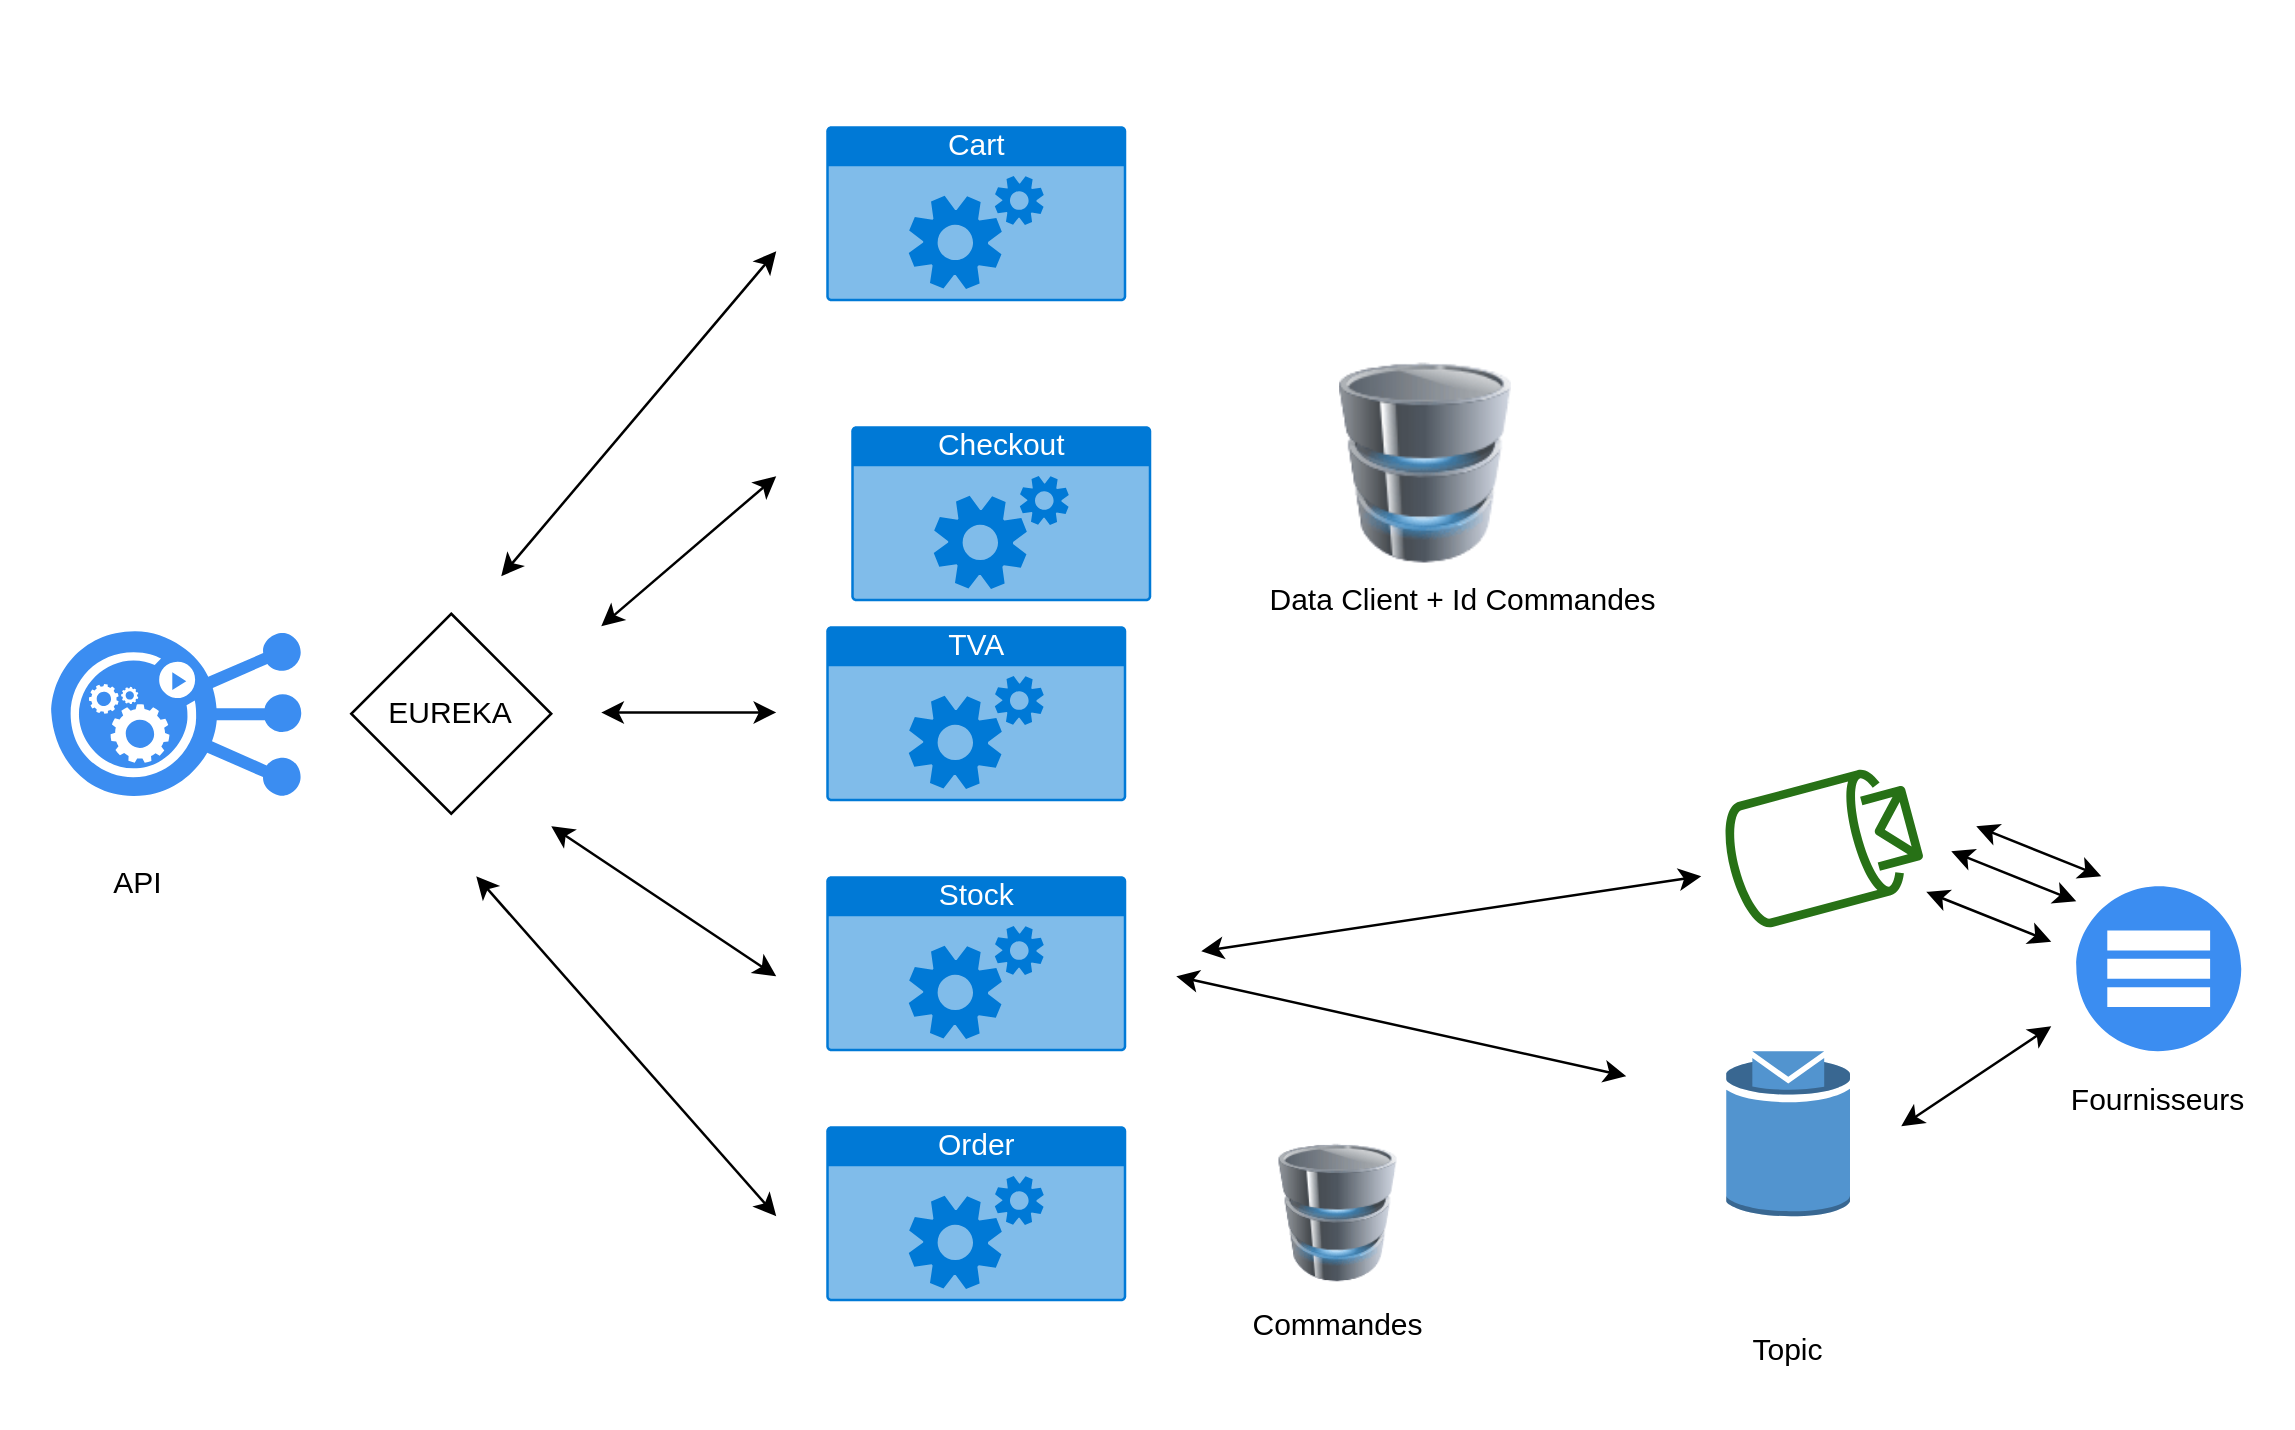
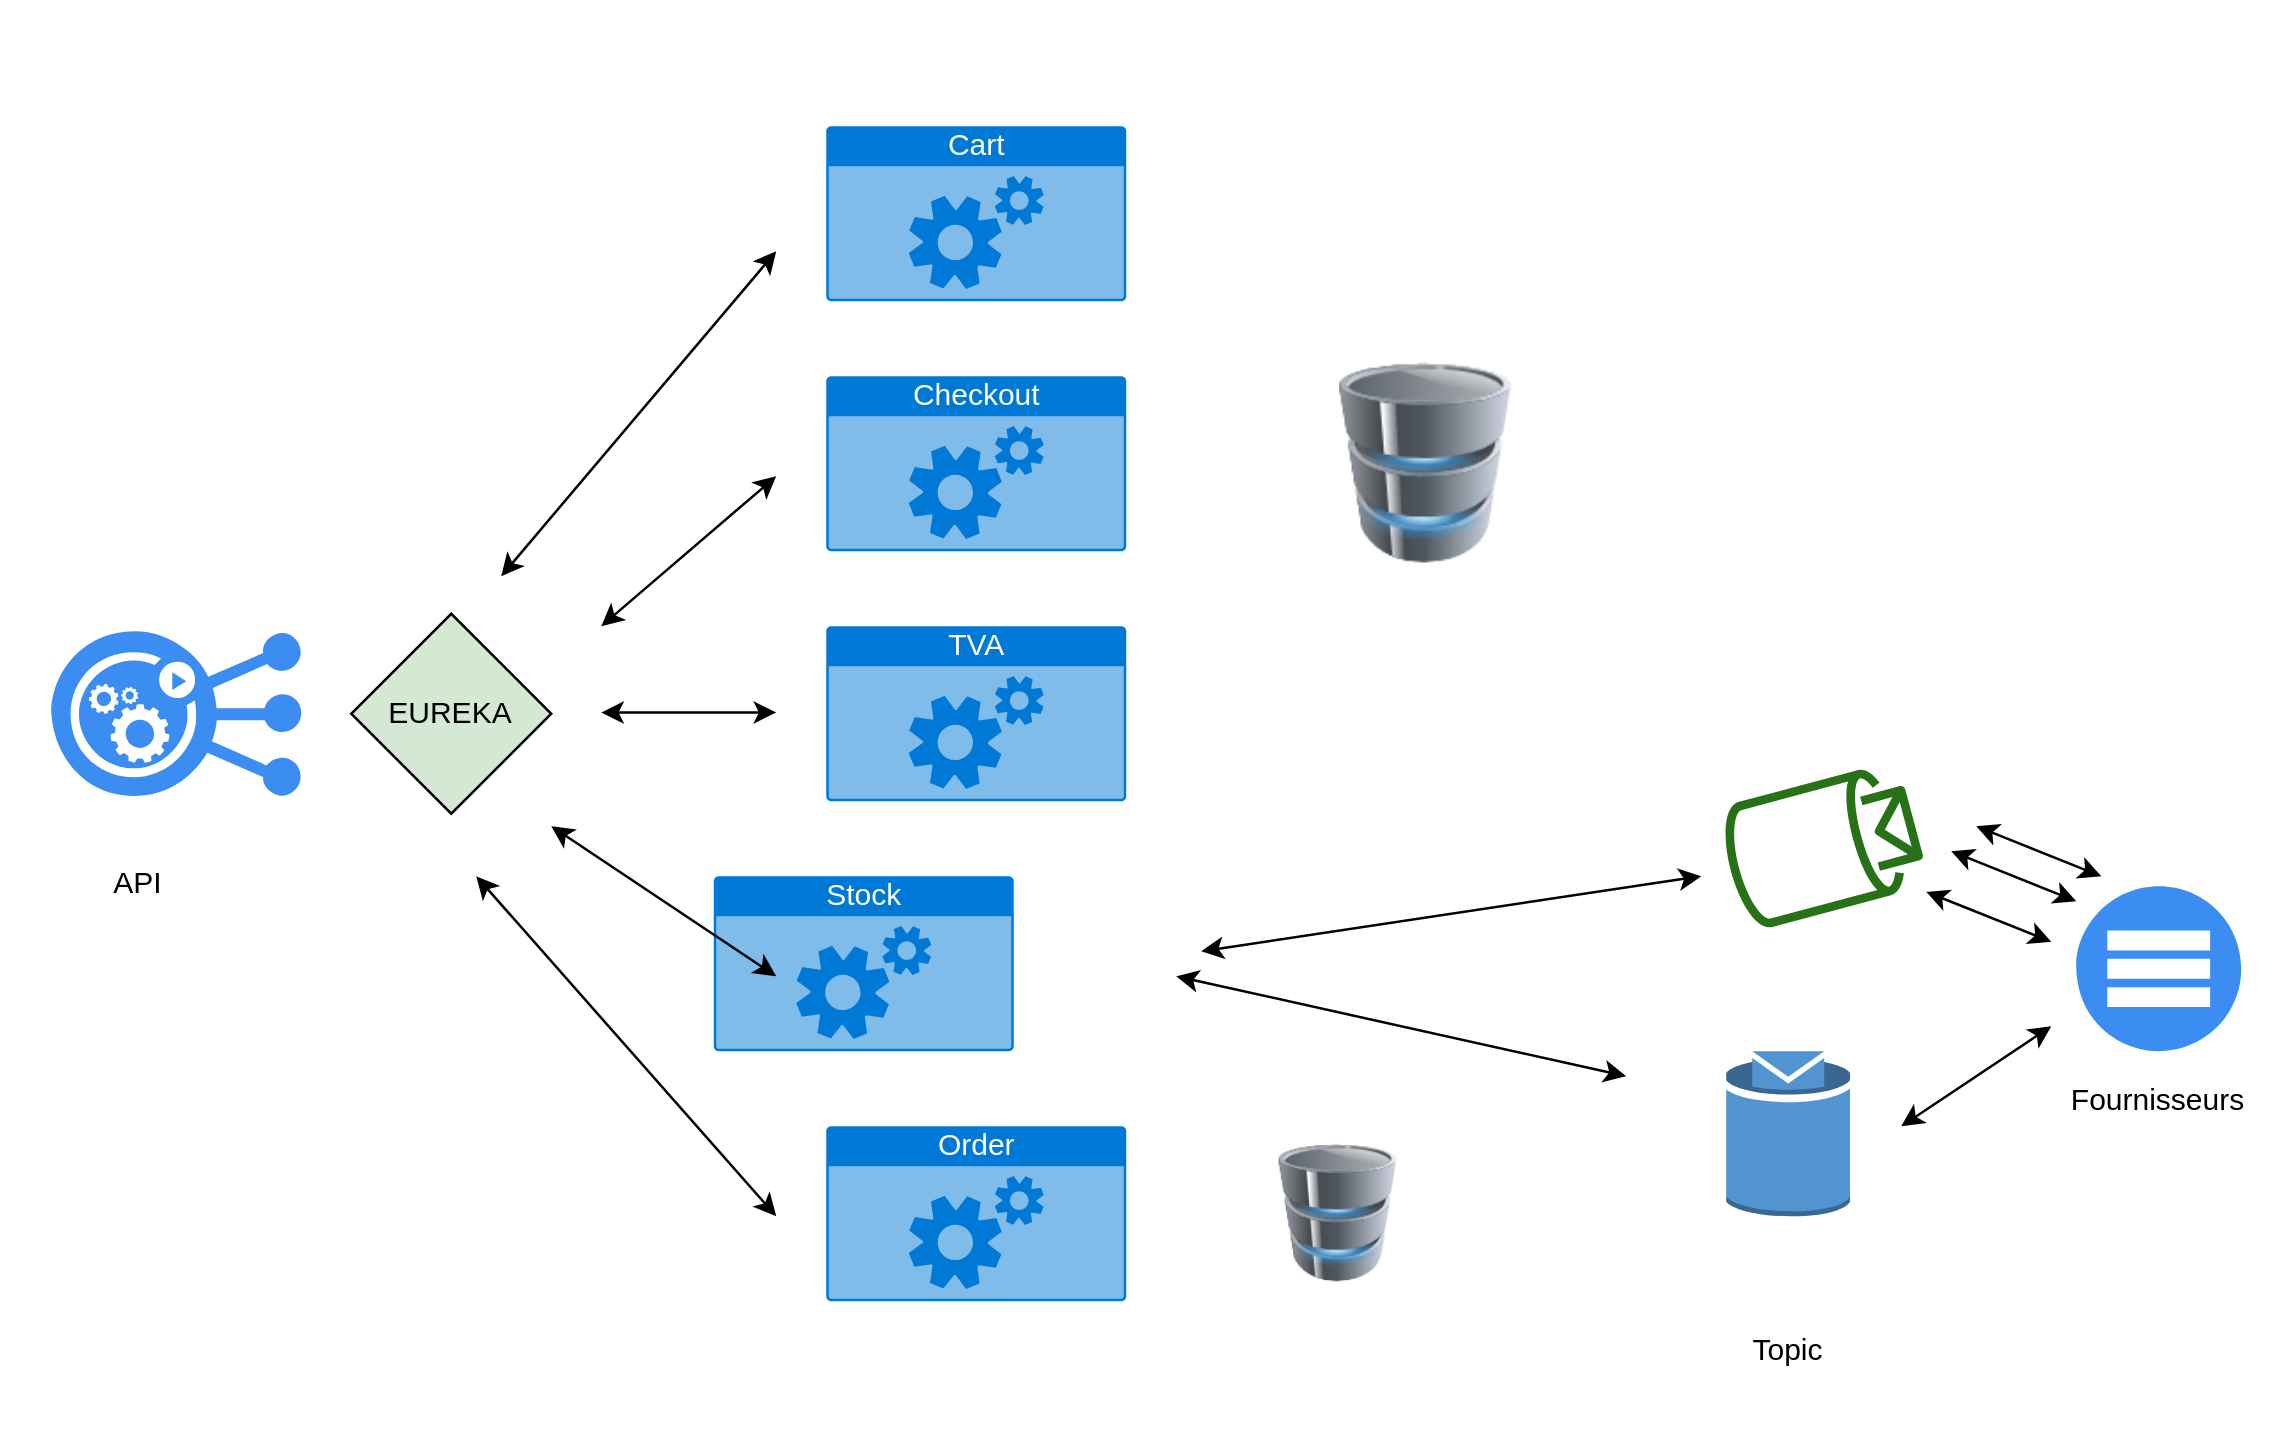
(1001, 514) -> (976, 464)
(1464, 601) -> none
(451, 714) -> (451, 714)
(976, 964) -> (864, 964)
(1339, 1326) -> none
